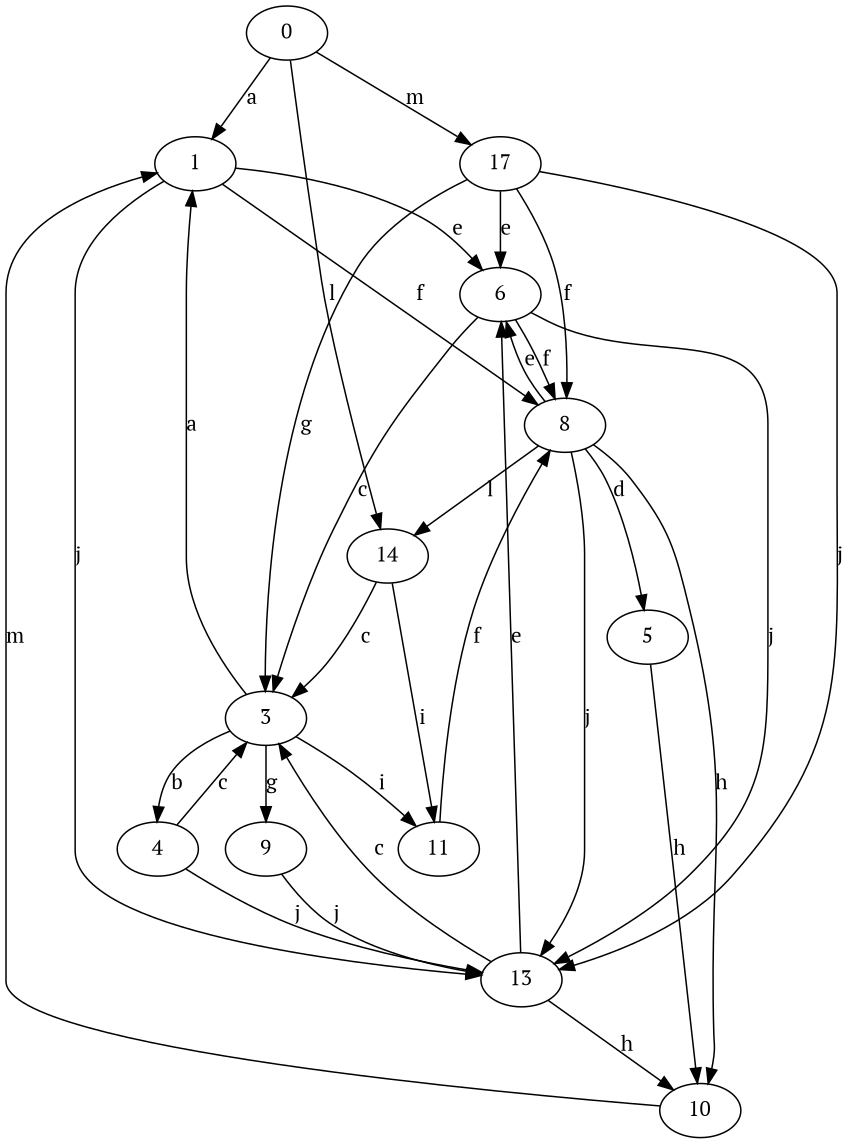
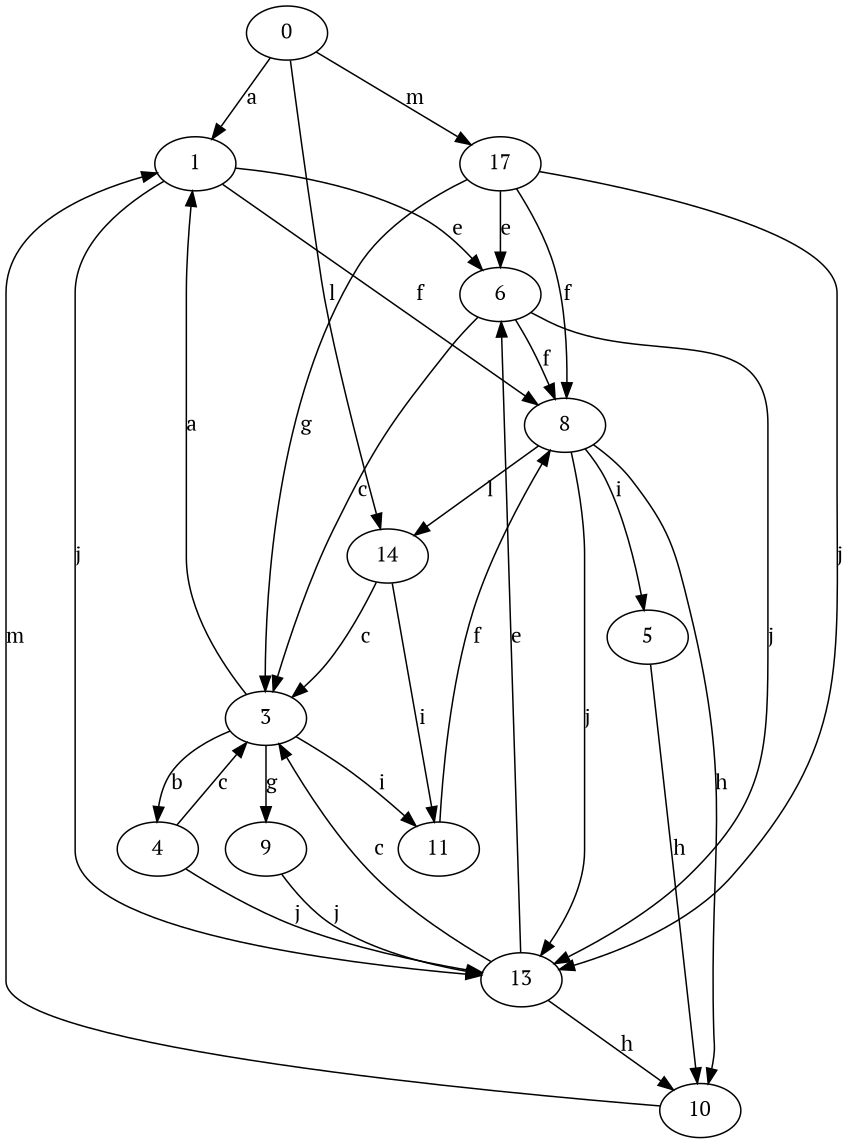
(524, 371) -> none
(619, 491) -> (619, 491)
